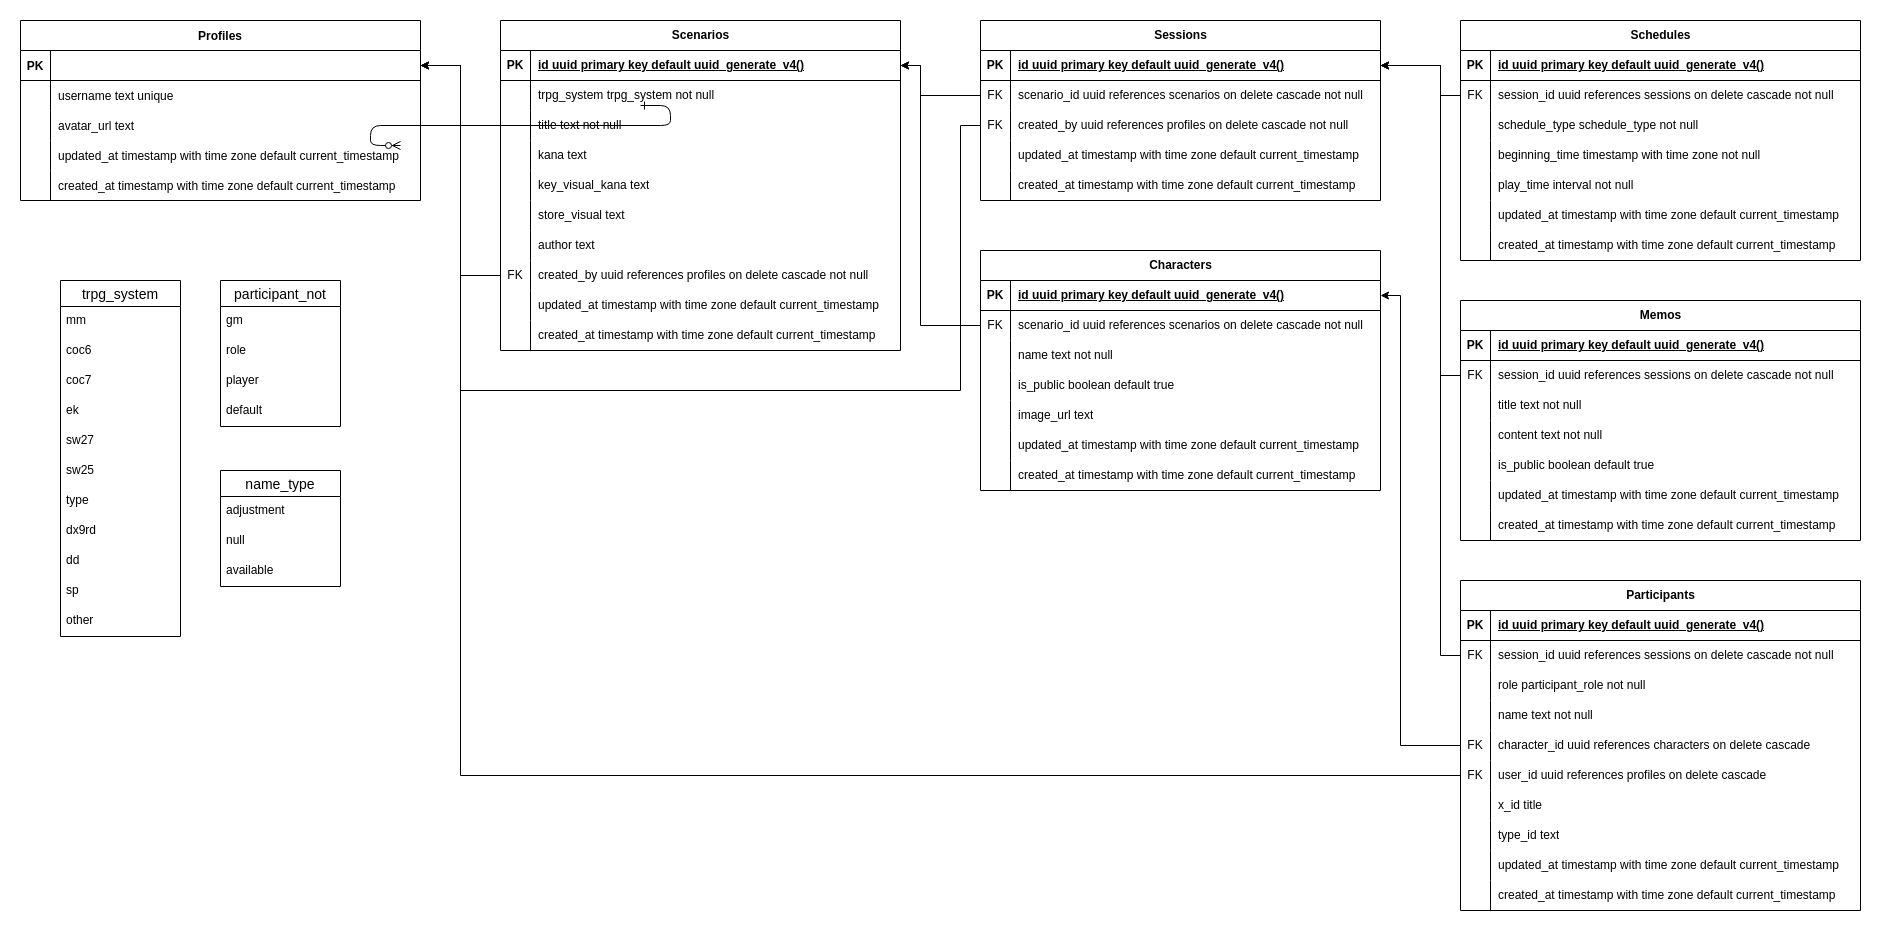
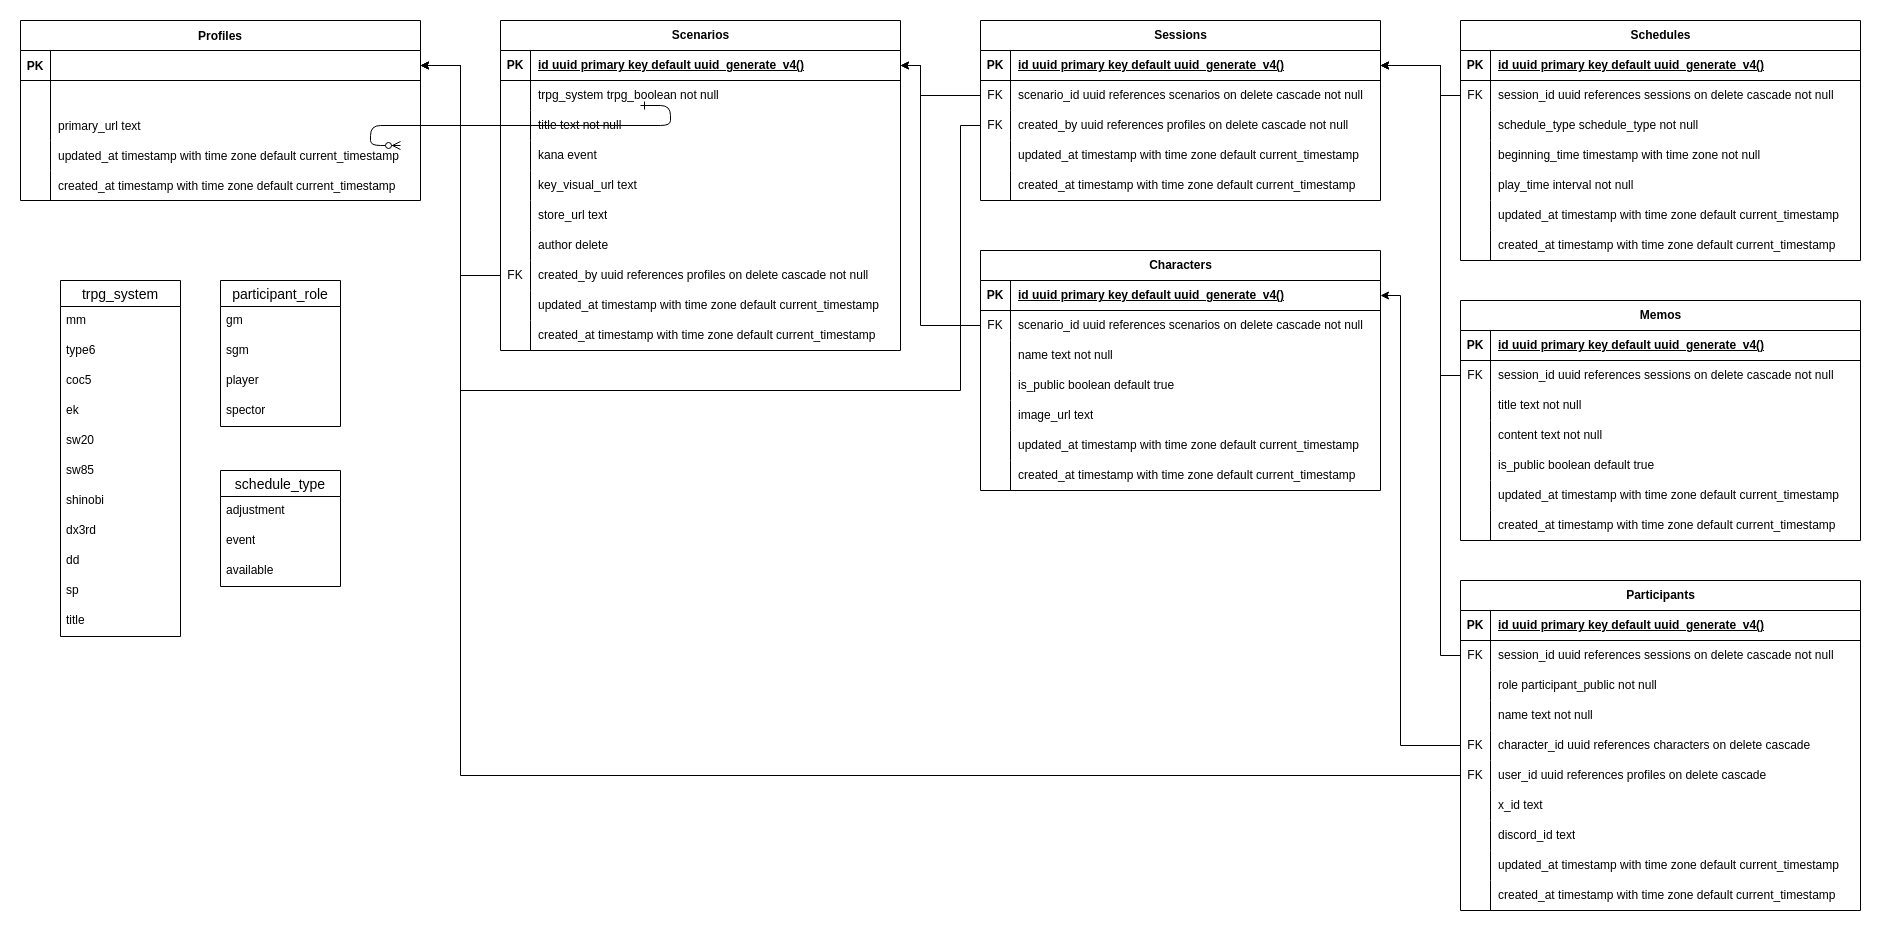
(236, 96) -> none
(638, 96) -> (640, 96)
(105, 126) -> (107, 126)
(567, 156) -> (571, 156)
(601, 186) -> (596, 186)
(591, 216) -> (582, 216)
(574, 246) -> (579, 246)
(280, 294) -> (280, 294)
(80, 351) -> (83, 351)
(238, 351) -> (237, 351)
(80, 381) -> (80, 381)
(248, 411) -> (250, 411)
(80, 441) -> (80, 441)
(80, 471) -> (80, 471)
(280, 484) -> (280, 484)
(80, 501) -> (87, 501)
(83, 531) -> (83, 531)
(237, 541) -> (243, 541)
(83, 621) -> (80, 621)
(1585, 686) -> (1590, 686)
(1526, 806) -> (1526, 806)
(1536, 836) -> (1544, 836)
